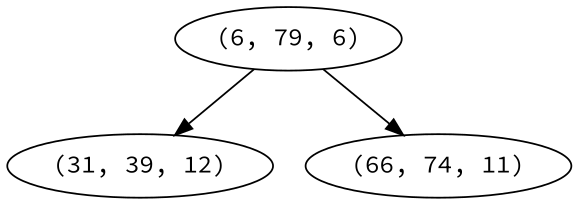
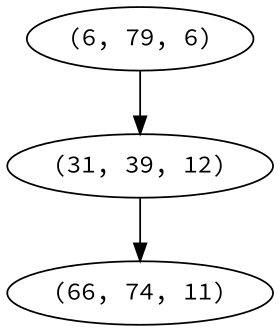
(356, 97) -> (140, 221)
